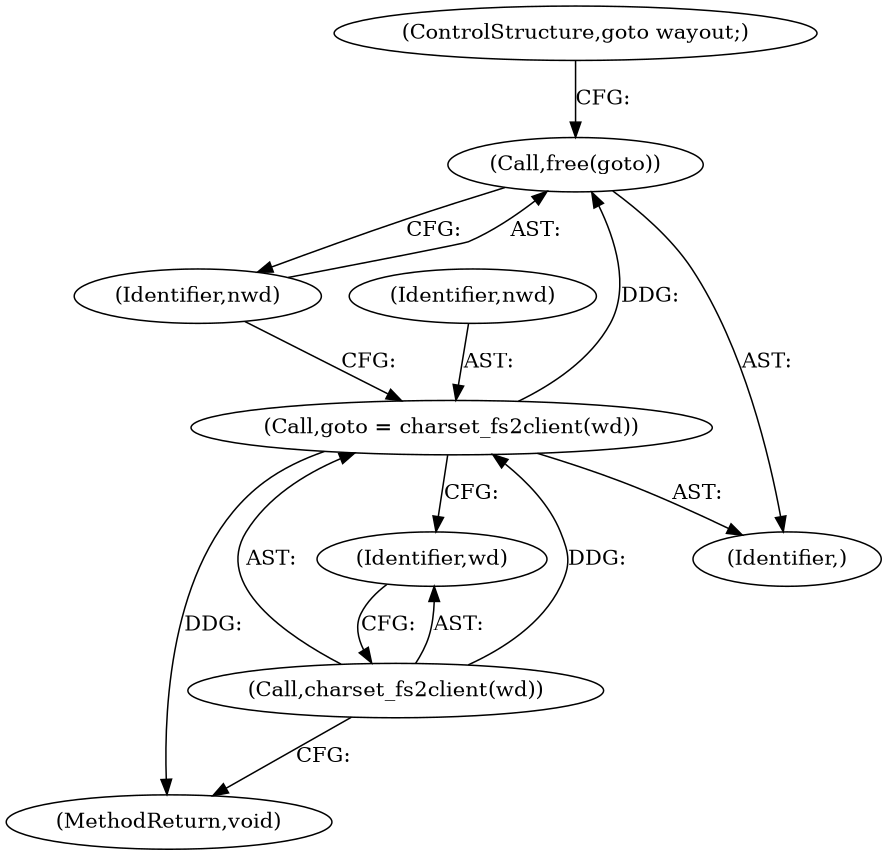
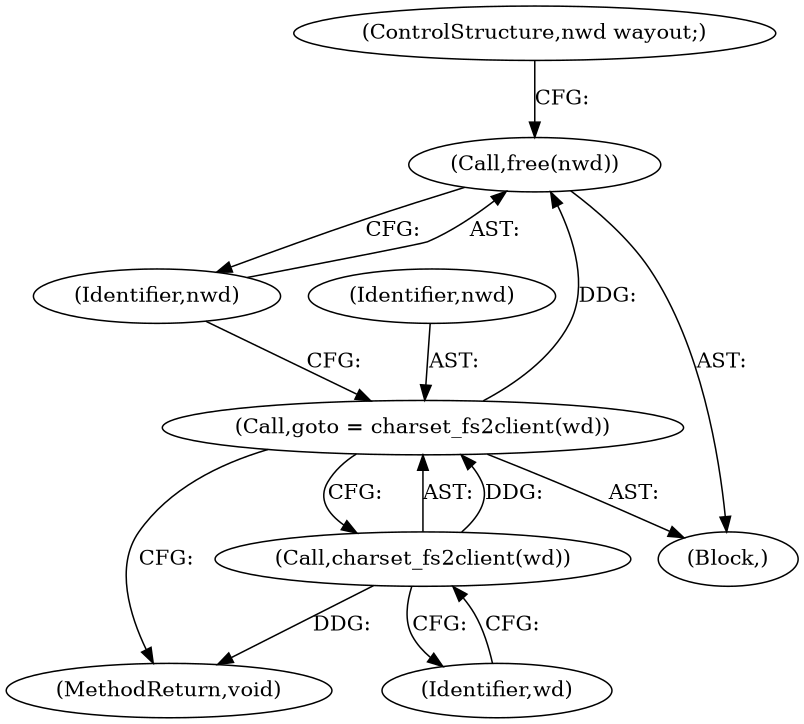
(576, 33) -> (535, 33)
(576, 165) -> (535, 165)
(443, 486) -> (325, 487)
(787, 559) -> (728, 559)
(217, 625) -> (170, 559)
(462, 625) -> (443, 625)
(327, 756) -> (345, 625)
